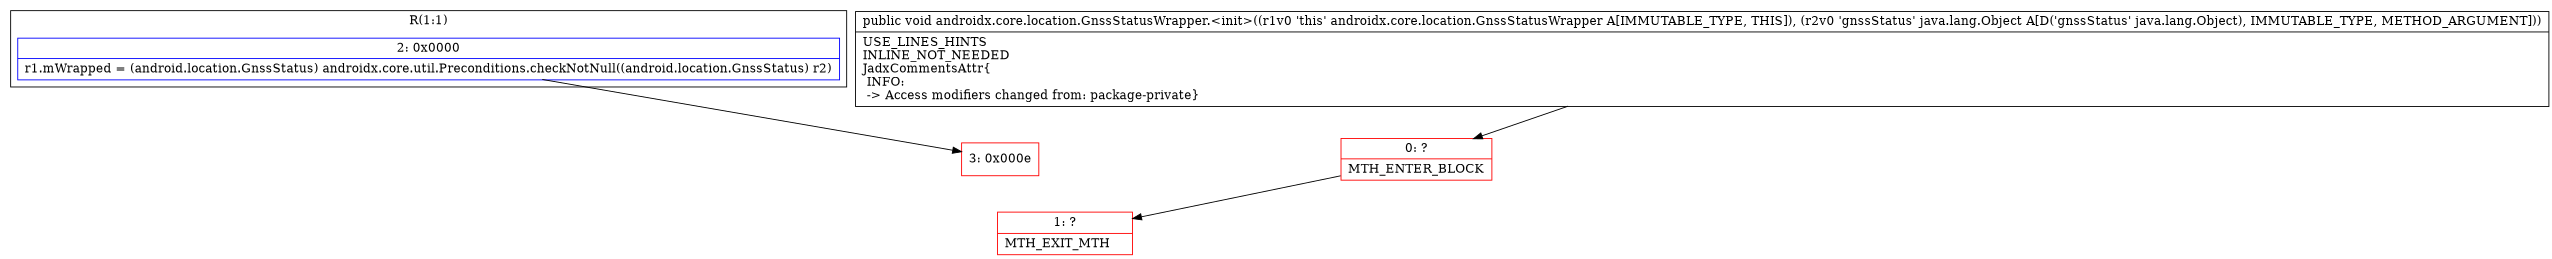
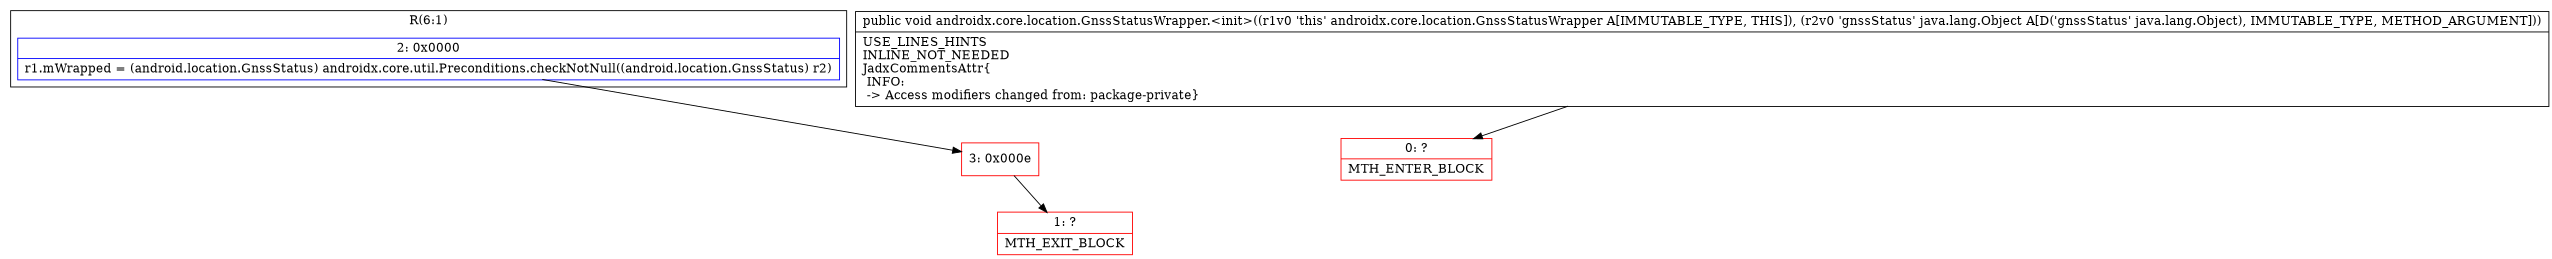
(429, 21) -> (429, 21)
(1241, 196) -> (1027, 191)
(1057, 244) -> (1065, 244)
